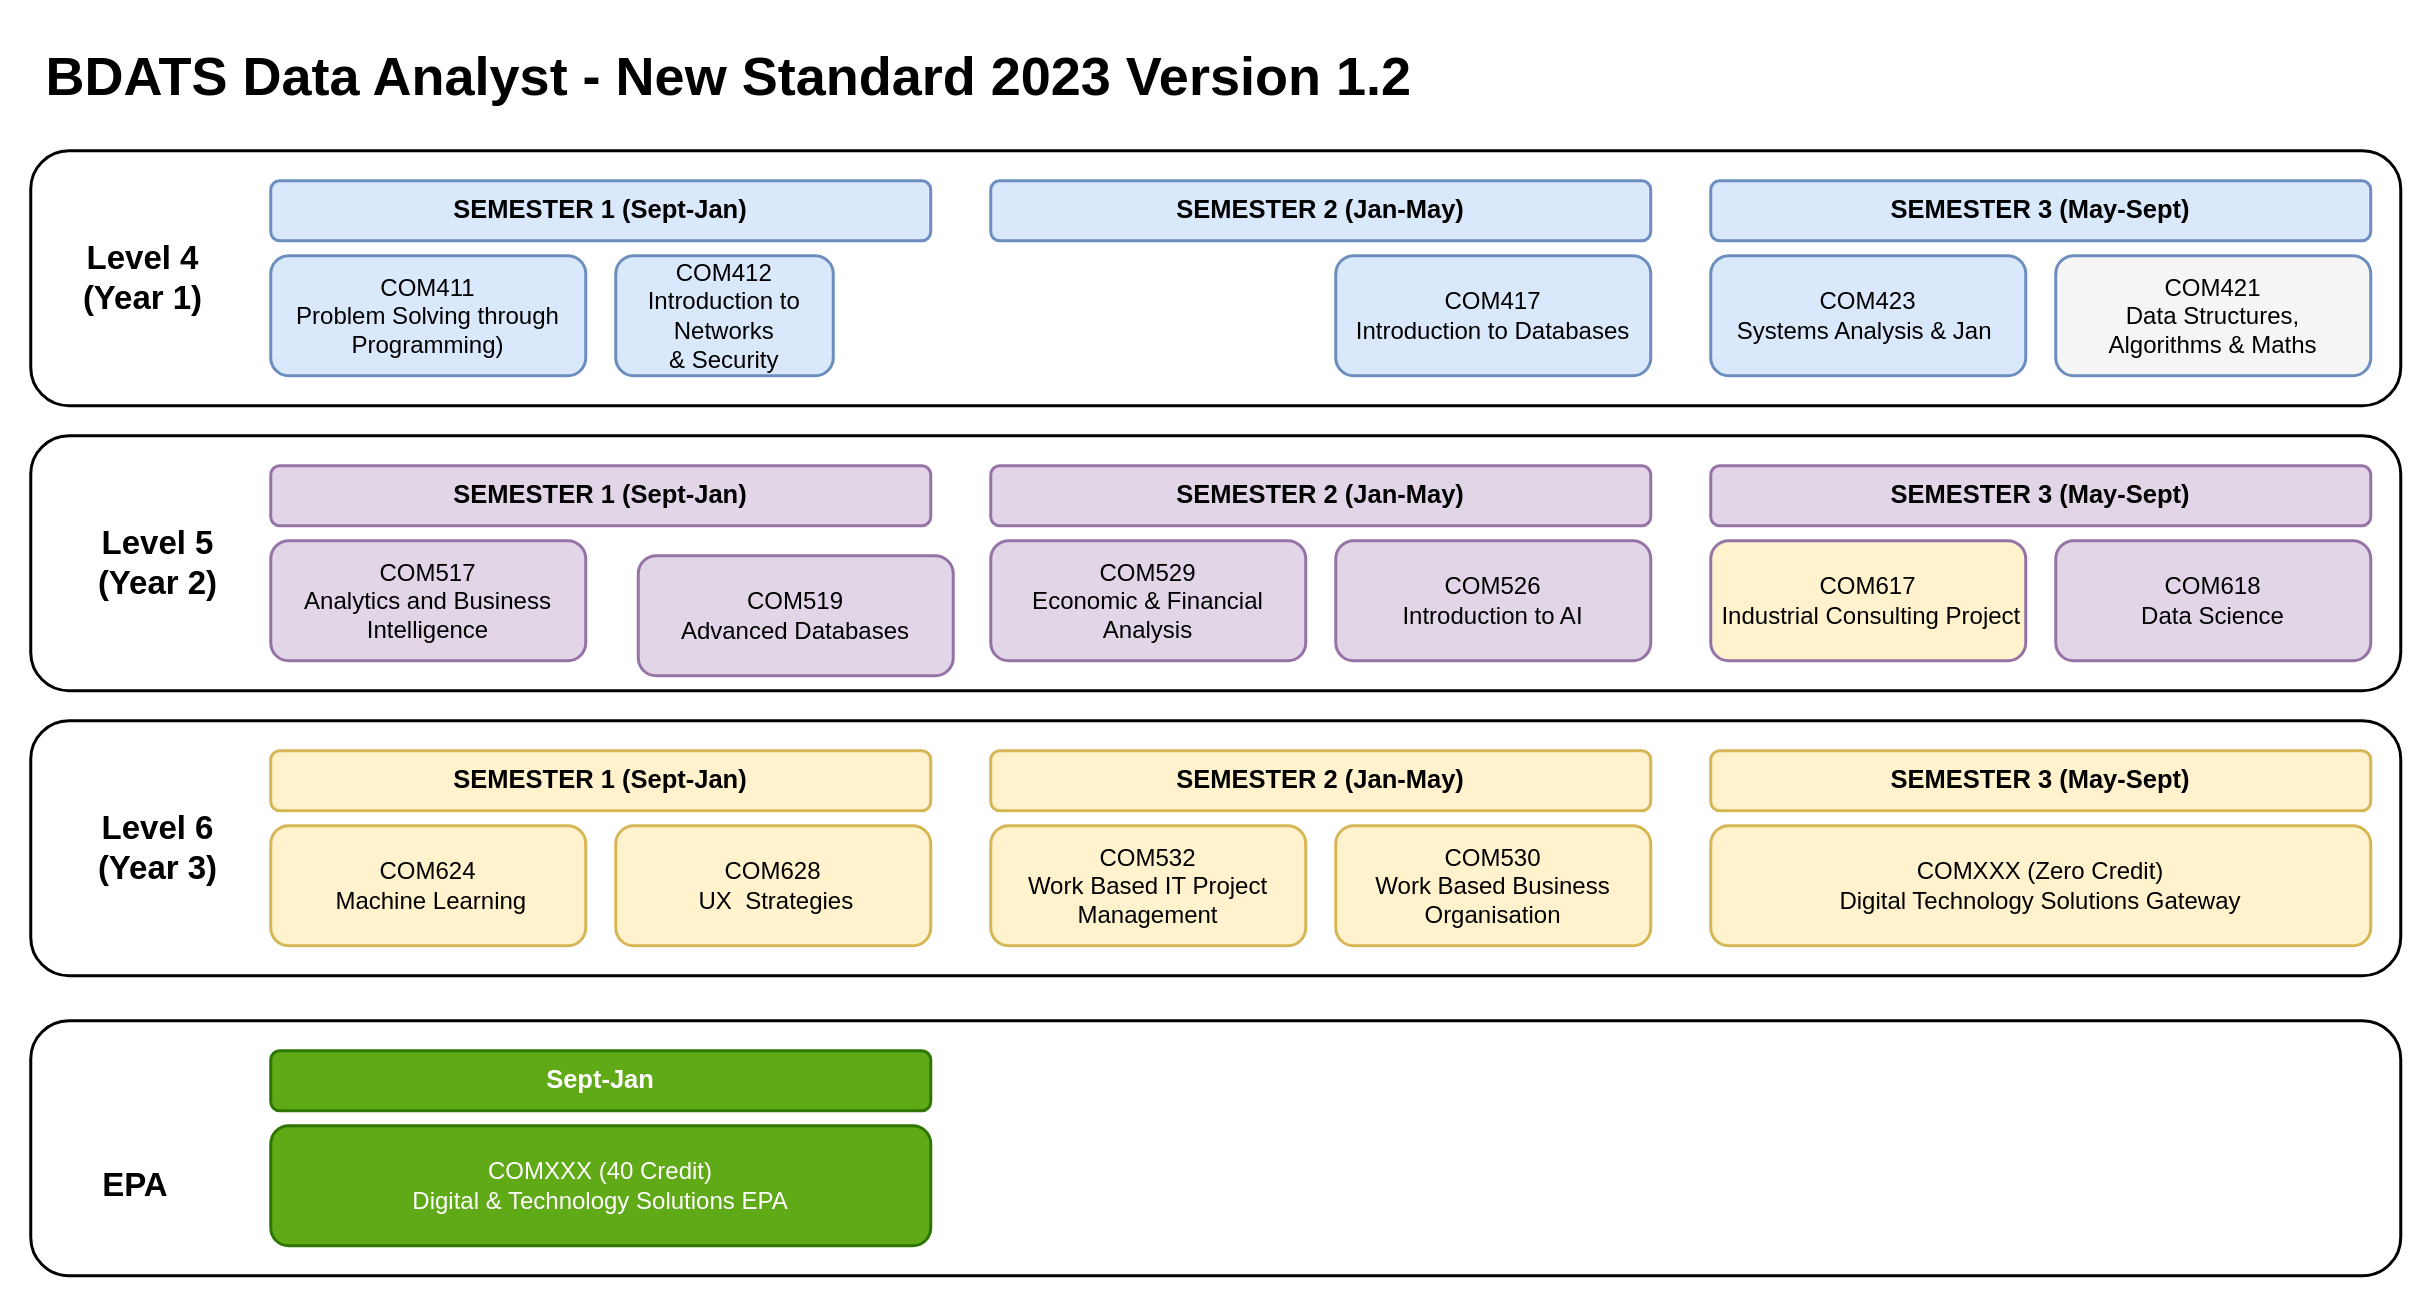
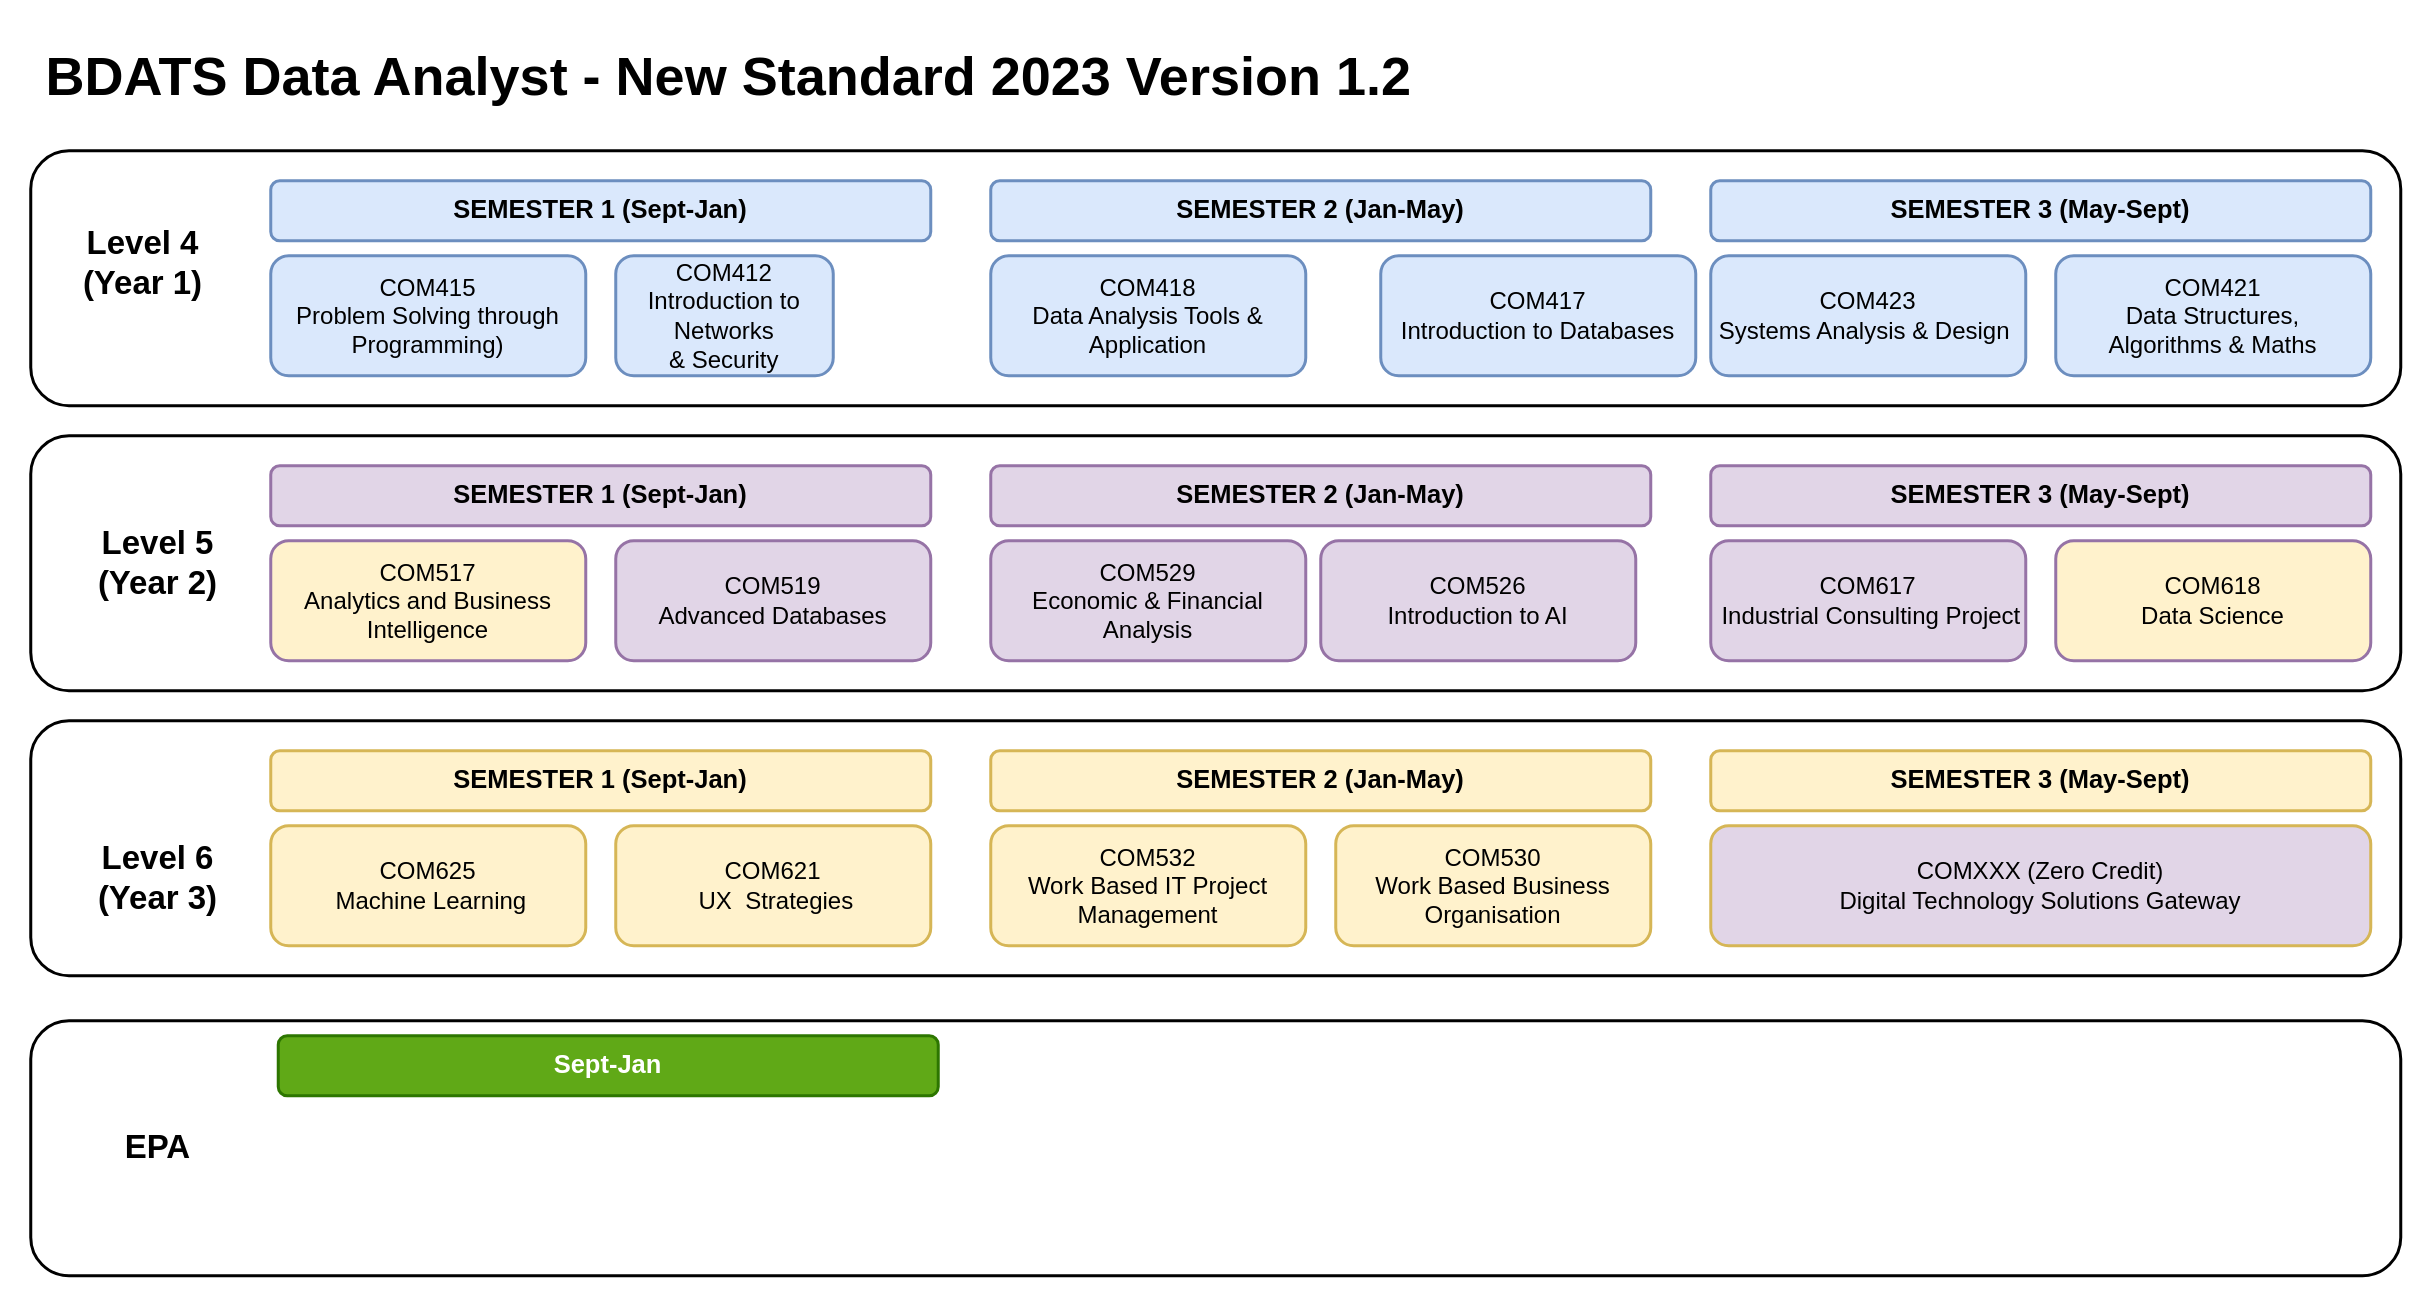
(143, 278) -> (143, 263)
(428, 316) -> (428, 316)
none -> (1148, 316)
(1493, 316) -> (1538, 316)
(1868, 316) -> (1868, 316)
(2213, 316) -> (2213, 316)
(428, 601) -> (428, 601)
(1493, 601) -> (1478, 601)
(1868, 601) -> (1868, 601)
(2213, 601) -> (2213, 601)
(796, 616) -> (773, 601)
(158, 848) -> (158, 878)
(428, 886) -> (428, 886)
(773, 886) -> (773, 886)
(2041, 886) -> (2041, 886)
(601, 1081) -> (608, 1066)
(136, 1186) -> (158, 1148)
(601, 1186) -> none
